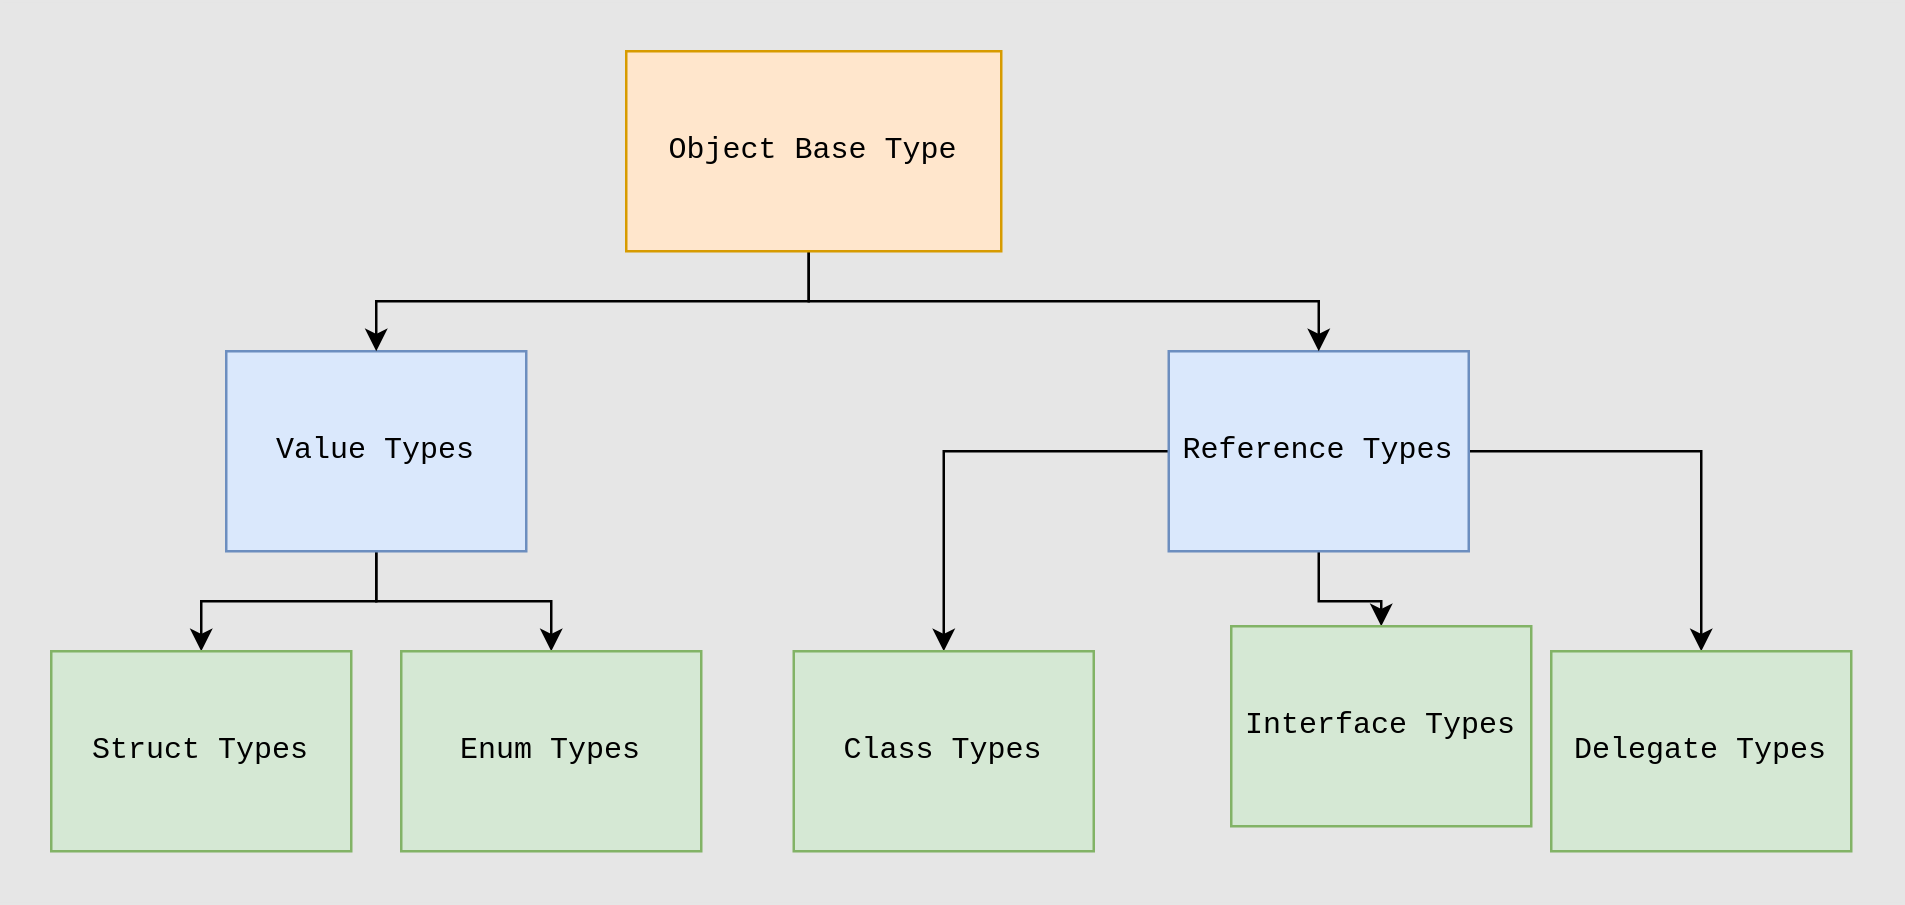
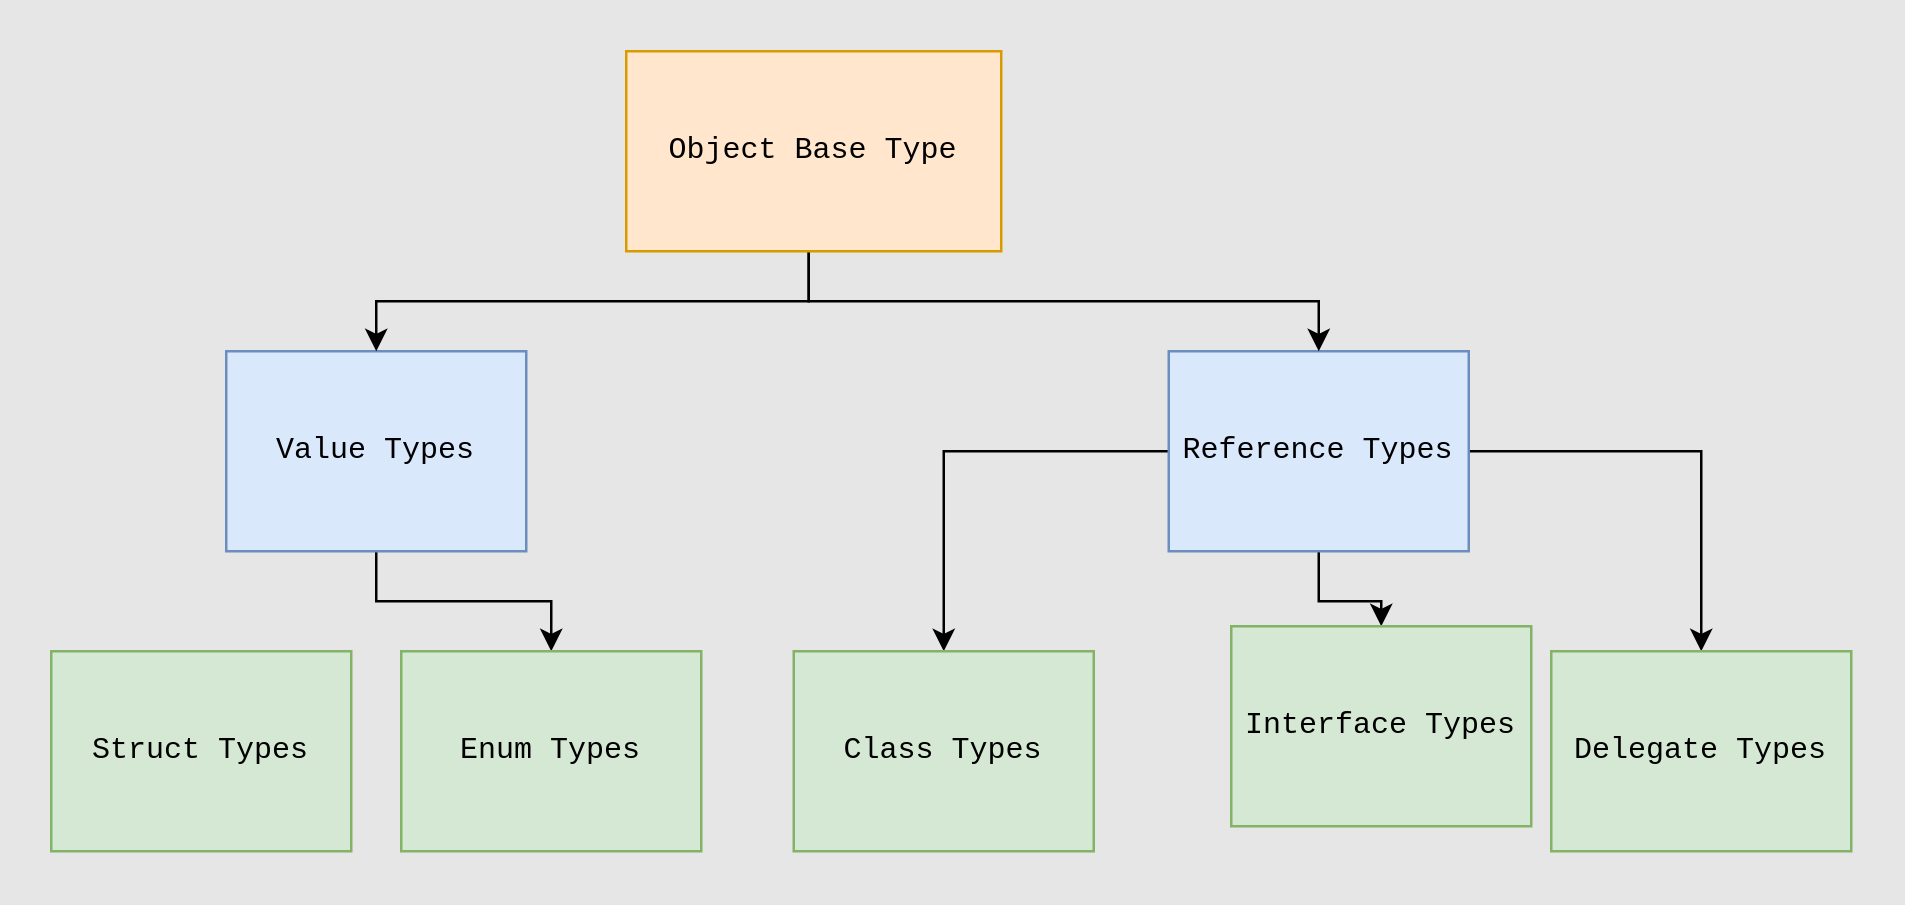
(270, 601) -> none
